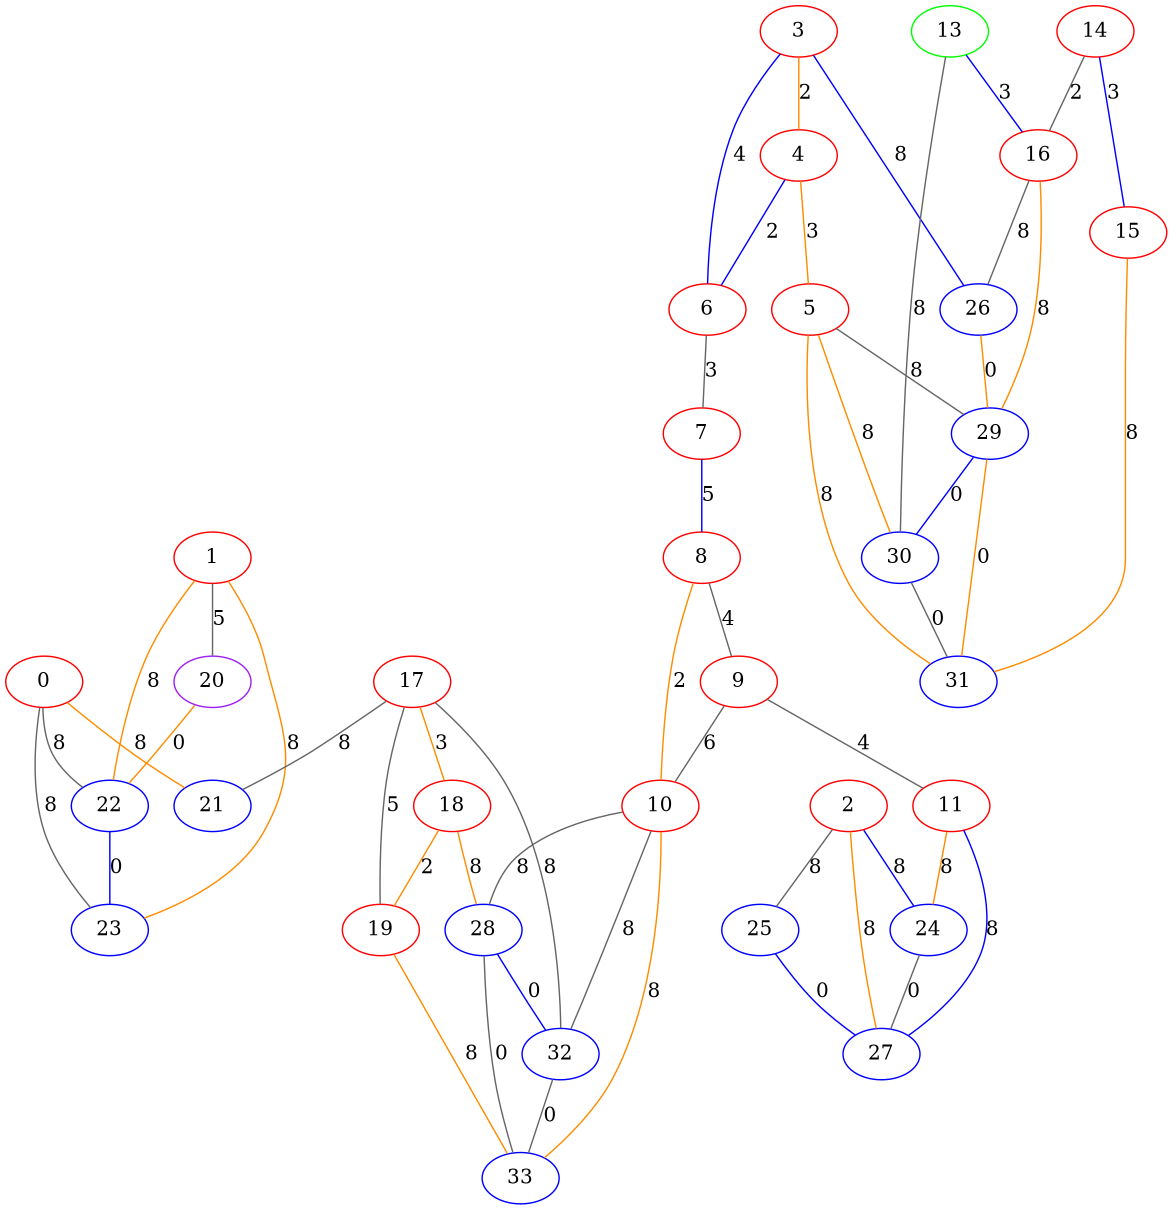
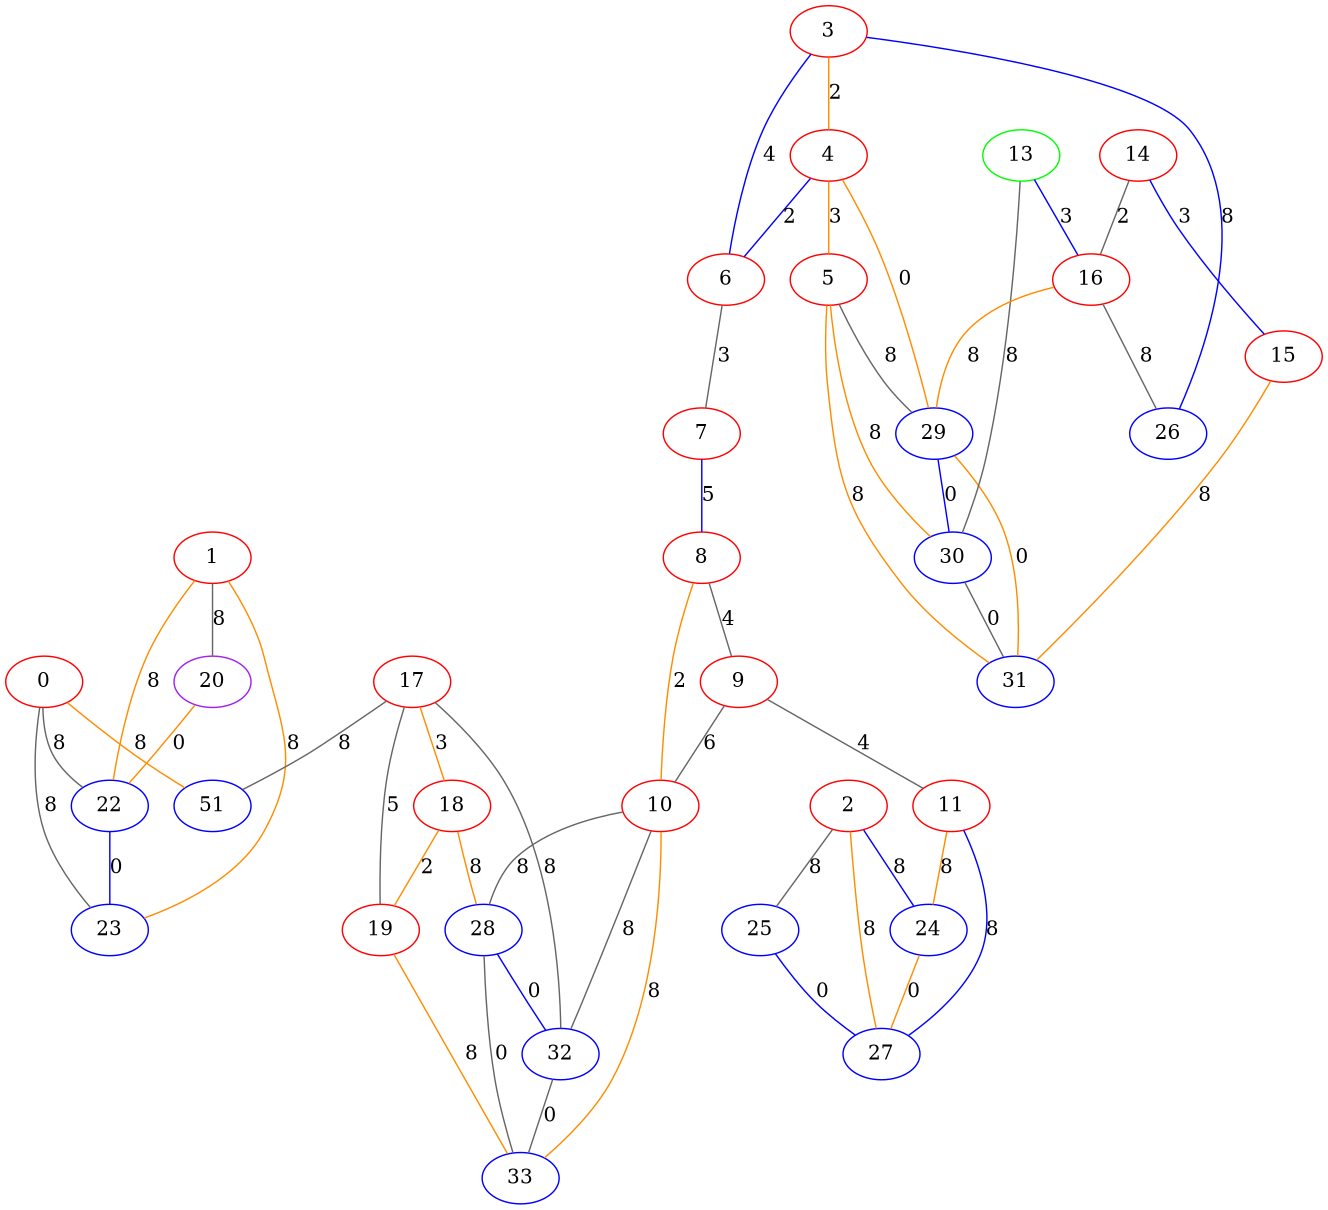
(984, 372) -> (894, 291)
(220, 620) -> (220, 620)
(213, 806) -> (213, 806)
(905, 992) -> (905, 992)
